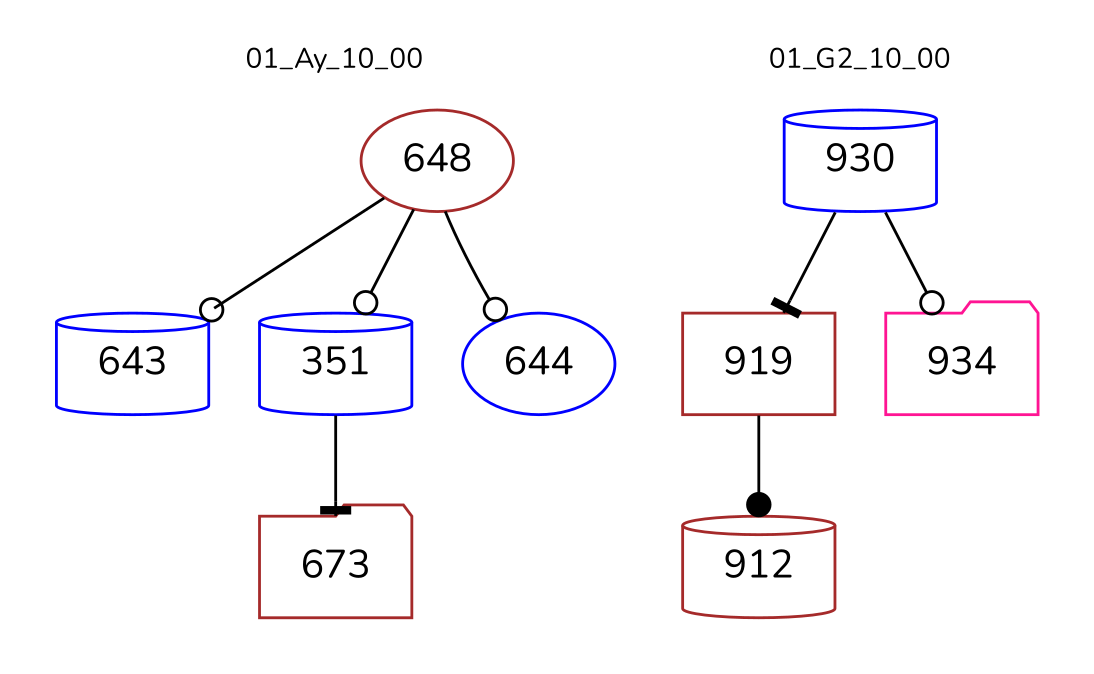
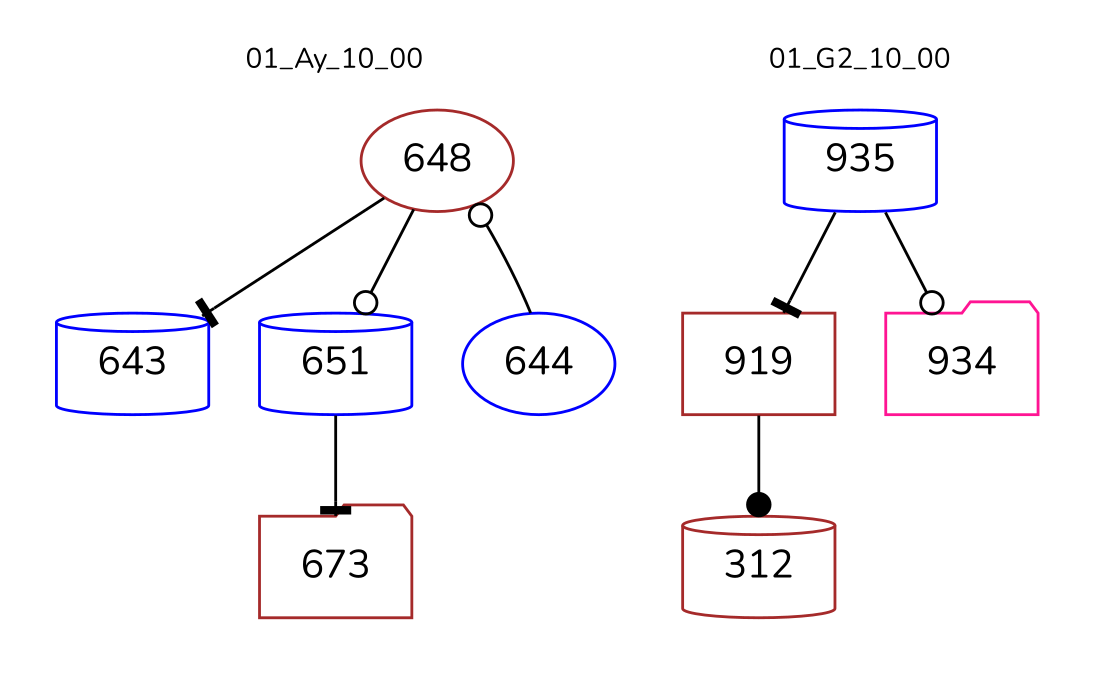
(860, 161) -> (860, 161)
(299, 253) -> (299, 253)
(466, 256) -> (510, 268)
(336, 364) -> (336, 364)
(759, 567) -> (759, 567)
